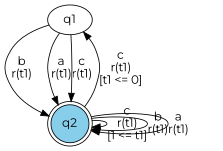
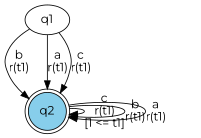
(99, 73) -> none
